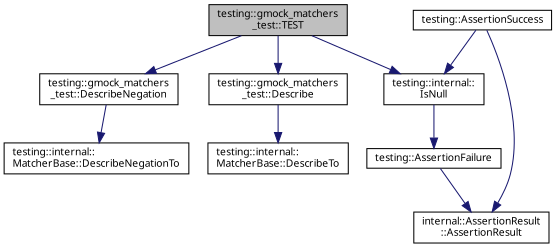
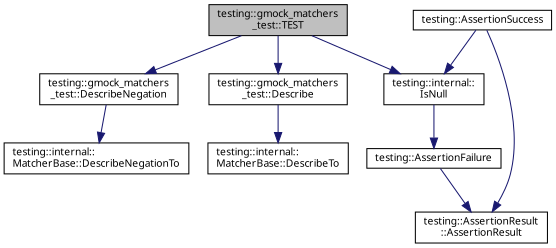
(481, 228) -> (481, 228)
